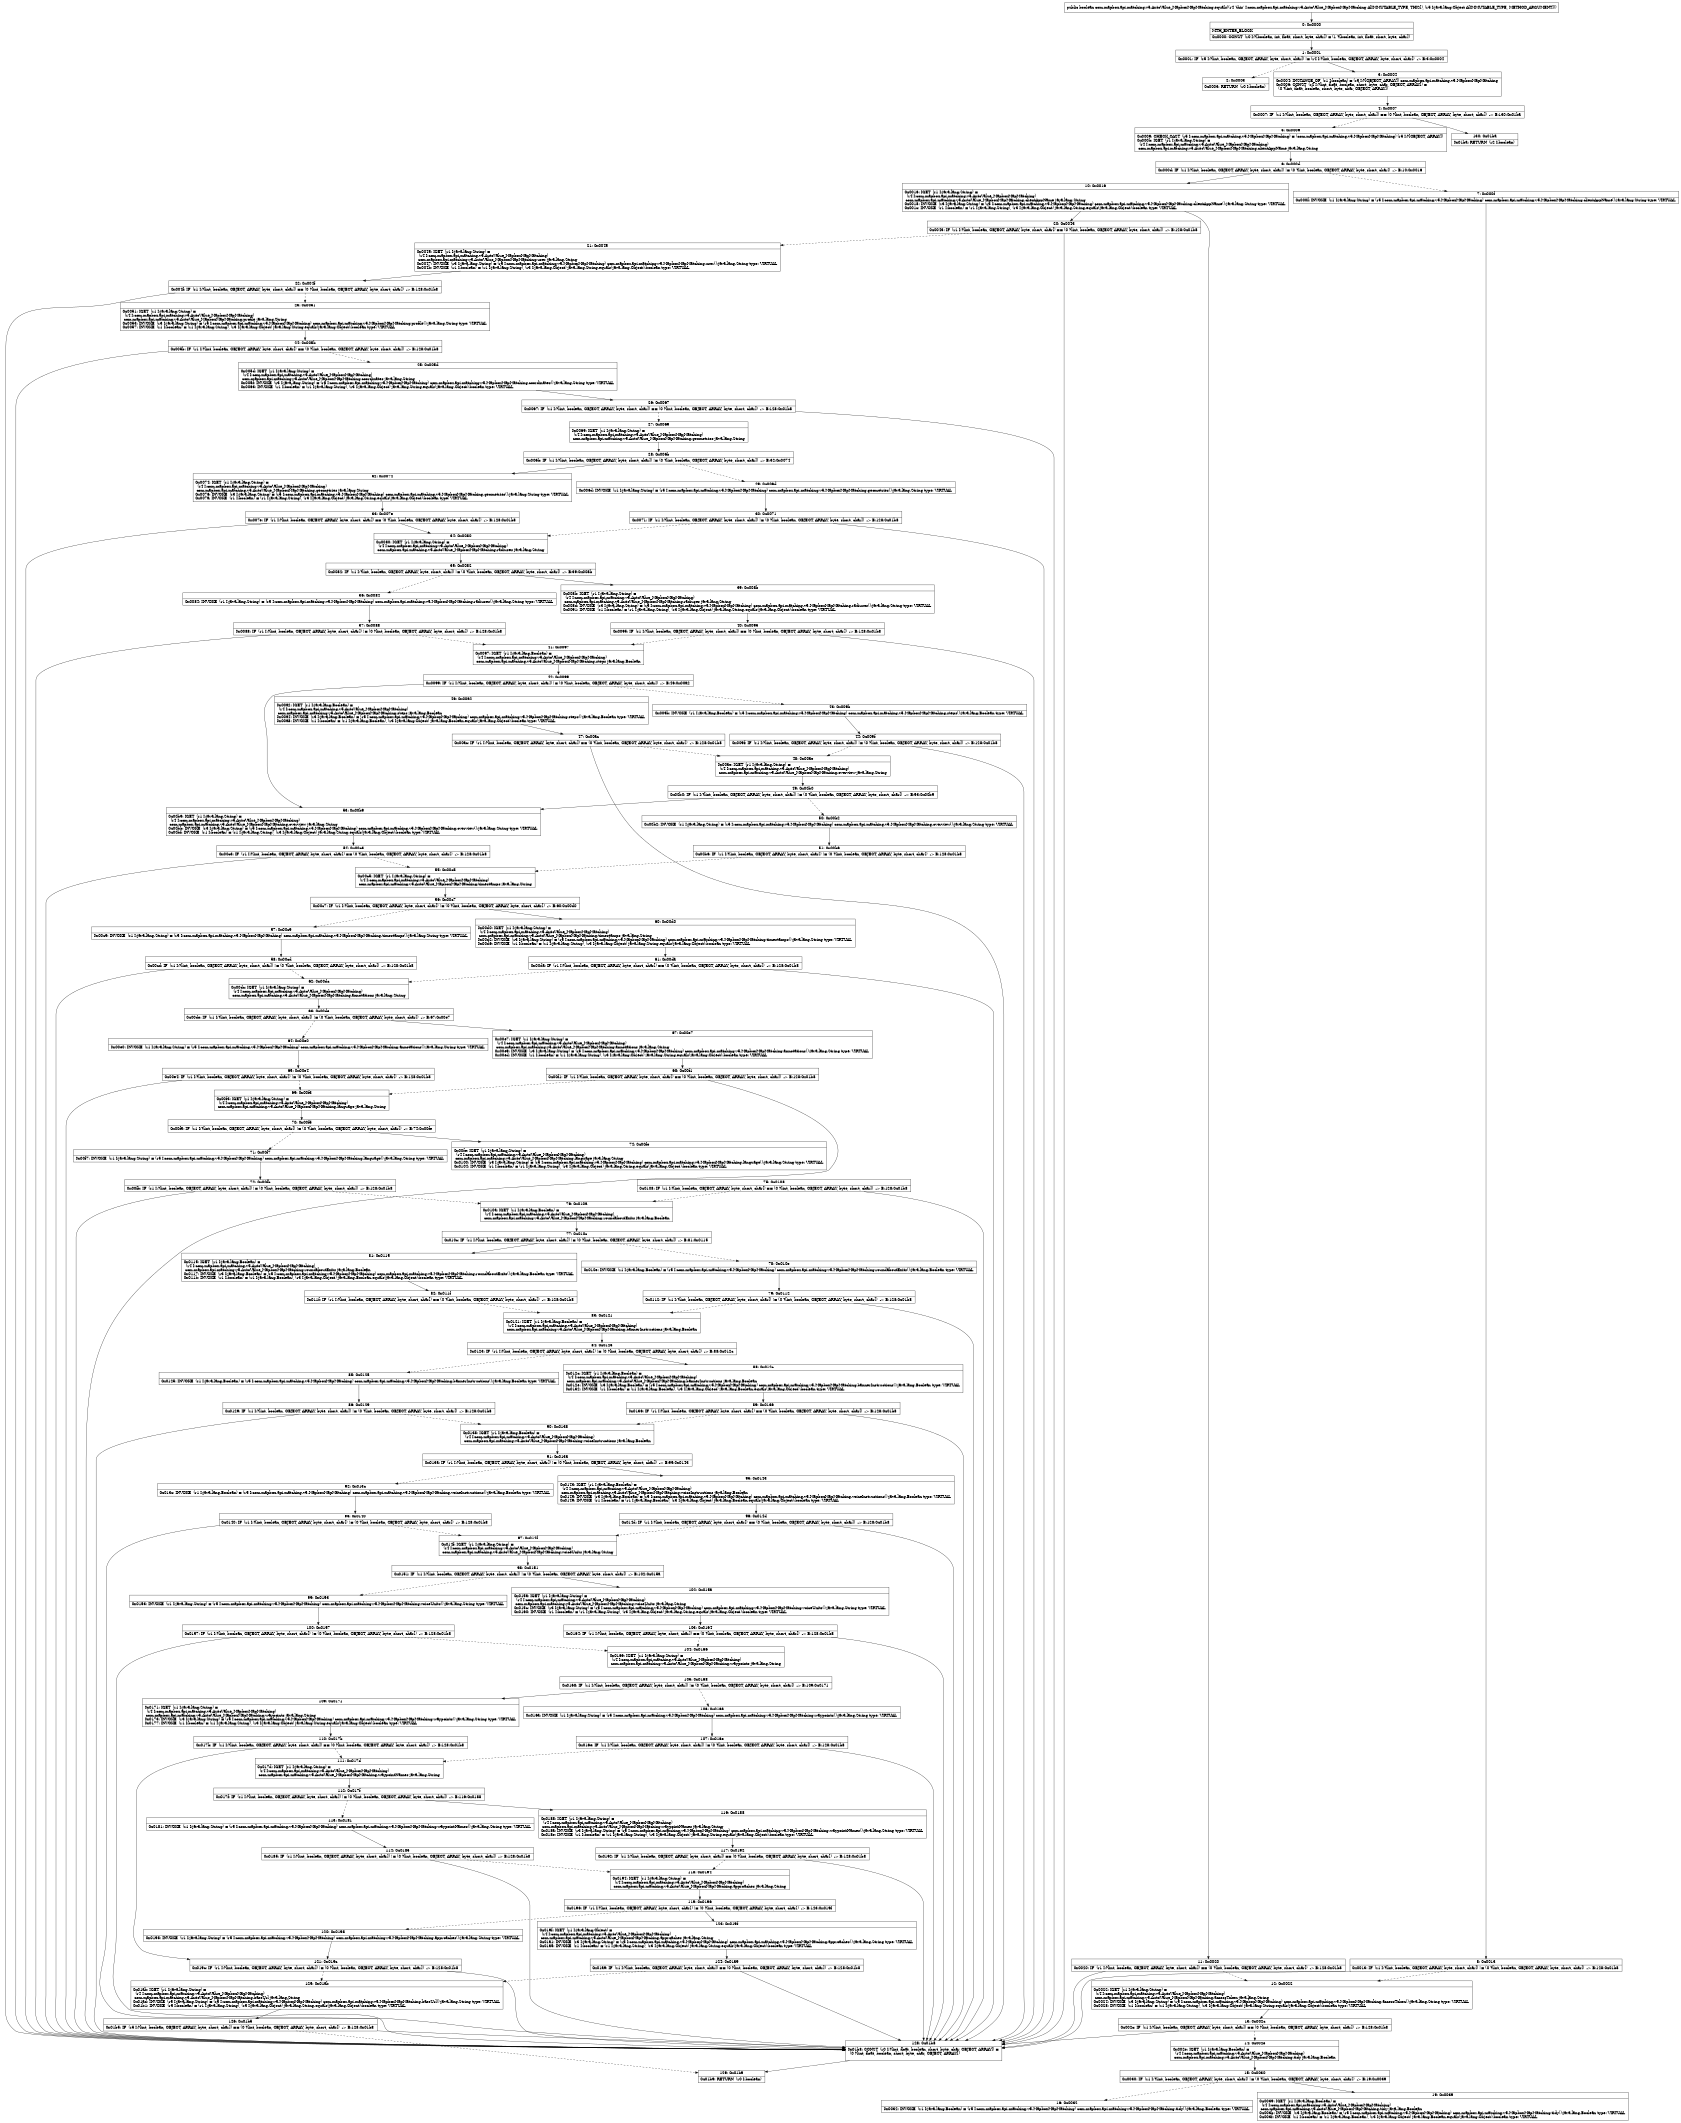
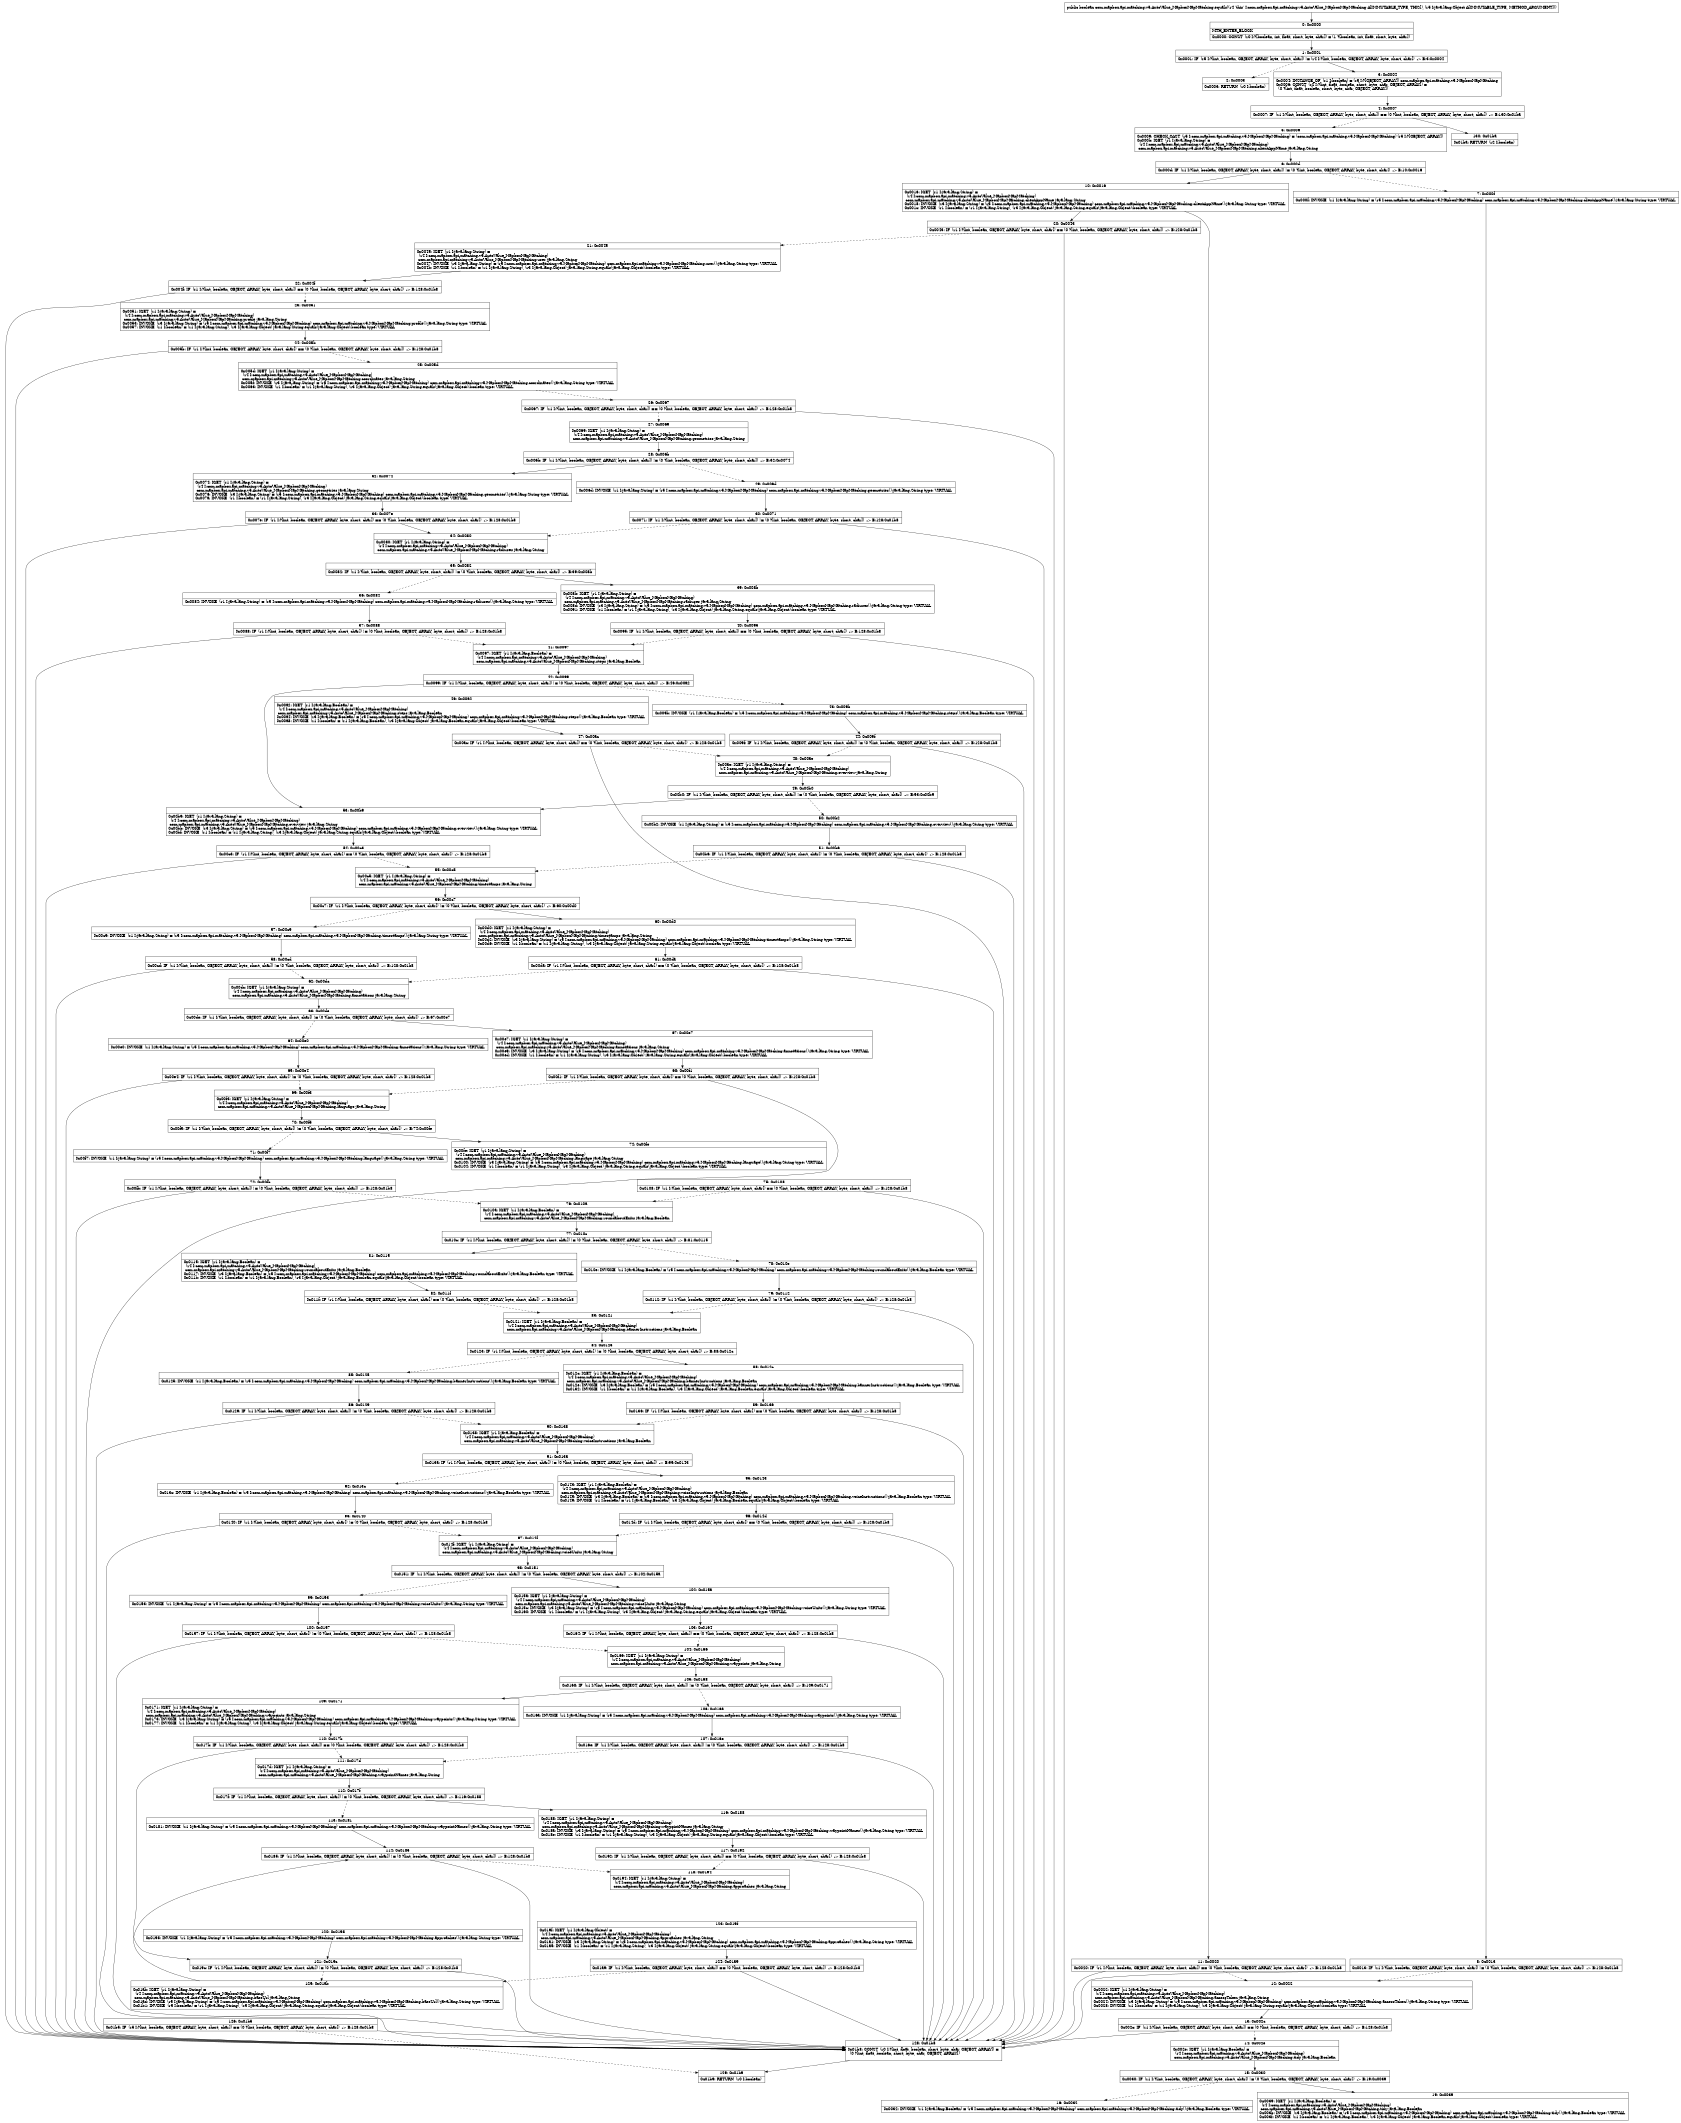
(573, 395) -> (573, 395)
none -> (1014, 1412)
none -> (696, 1671)
(700, 1906) -> none
(270, 2013) -> (190, 1894)
